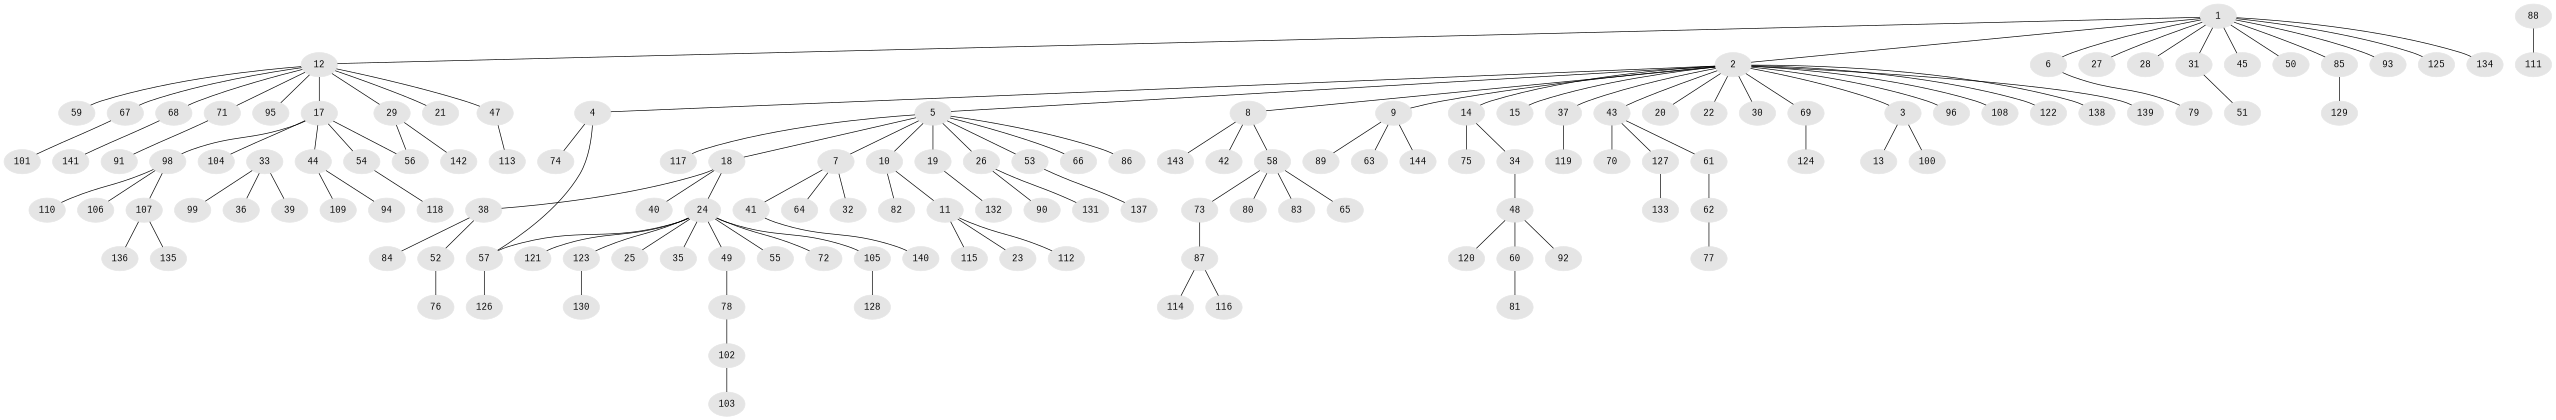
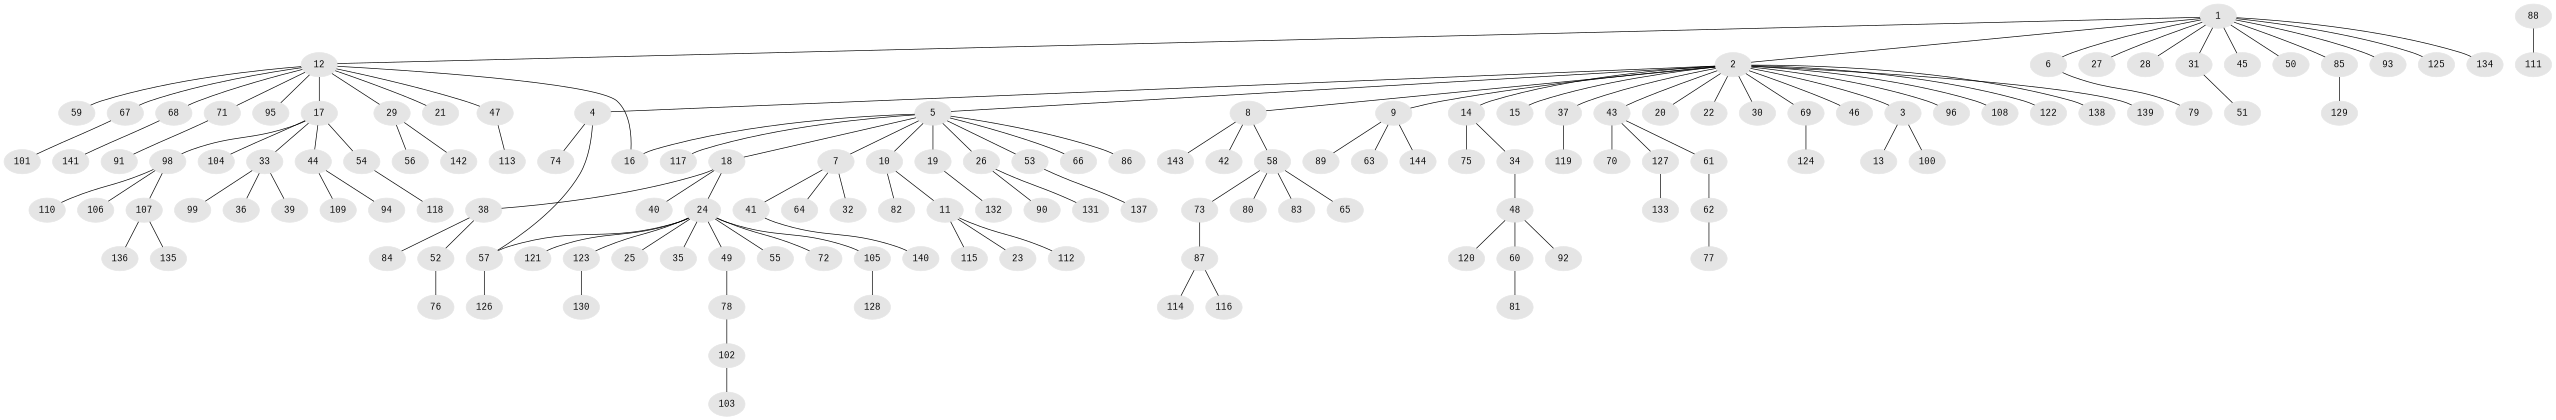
none -> (1854, 113)
(365, 137) -> (292, 137)
none -> (630, 162)
